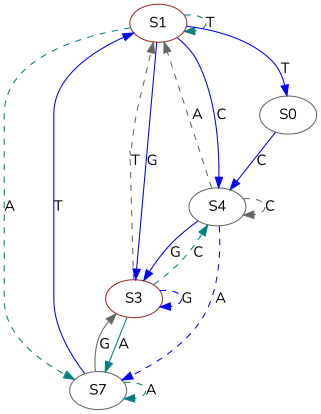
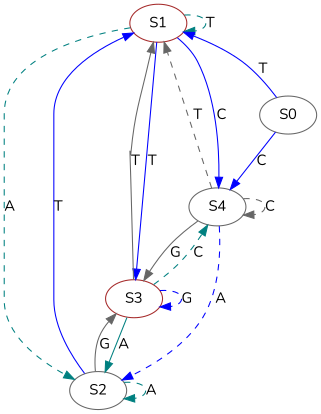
(245, 42) -> (240, 60)
(198, 115) -> (198, 115)
(130, 161) -> (130, 161)
(153, 161) -> (153, 161)
(171, 244) -> (171, 244)
(98, 391) -> (98, 391)
